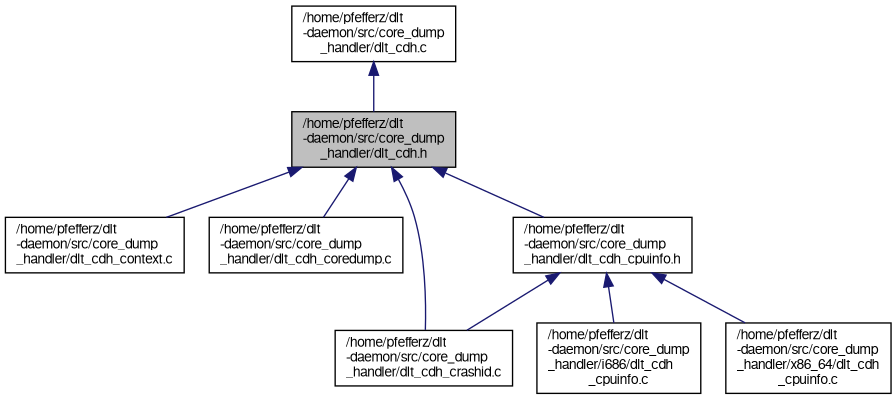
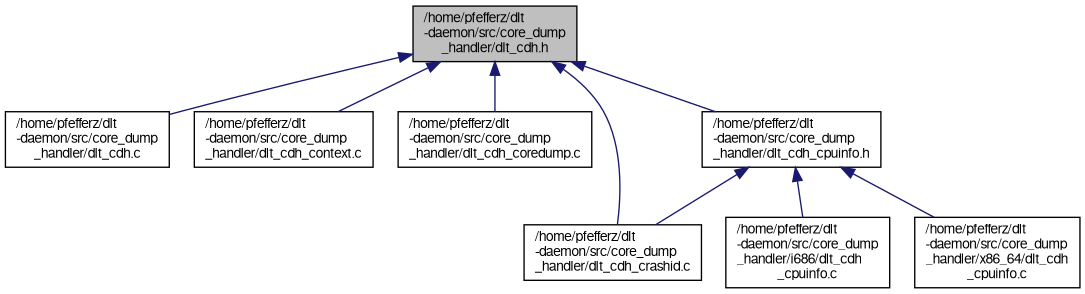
(374, 94) -> (284, 85)
